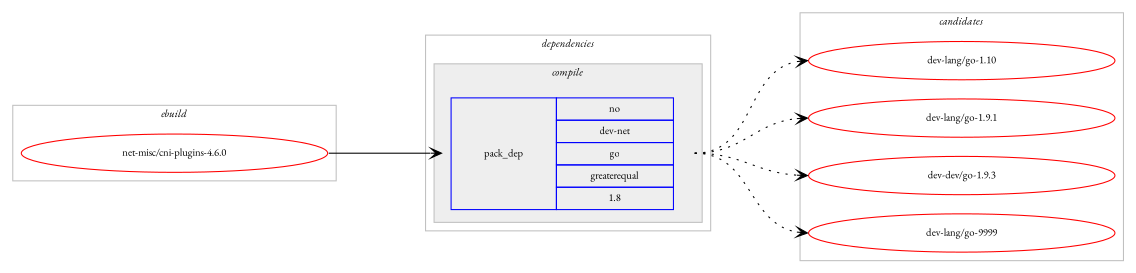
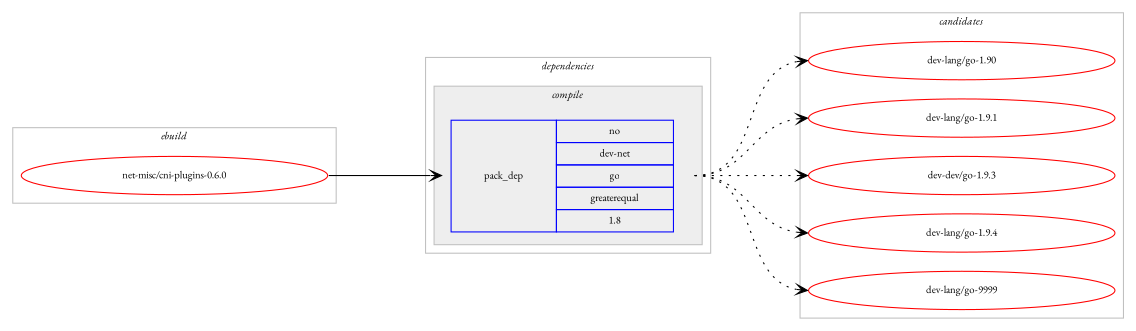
(962, 61) -> (962, 61)
(174, 153) -> (174, 176)
none -> (962, 233)
